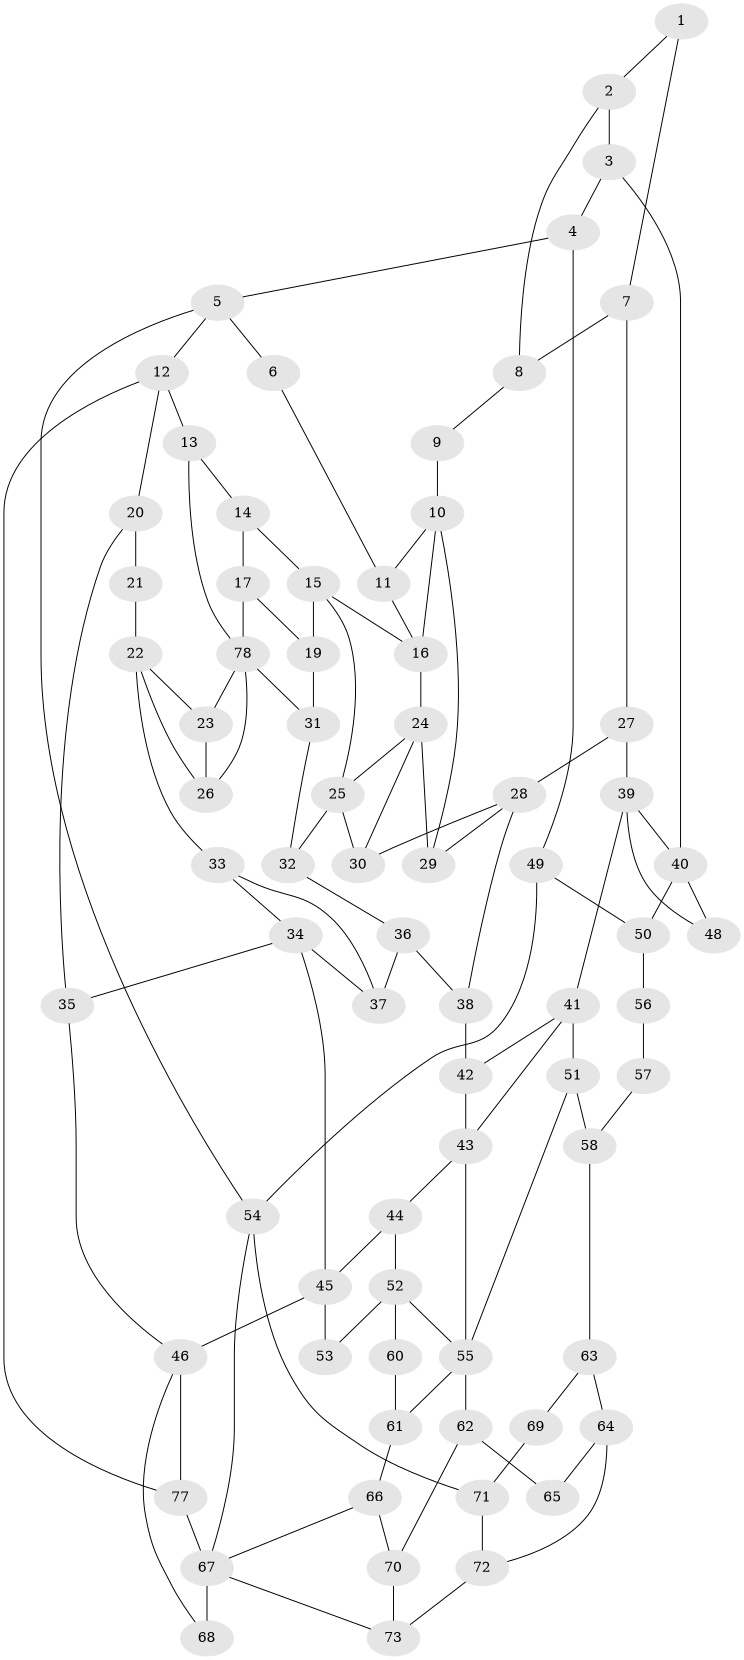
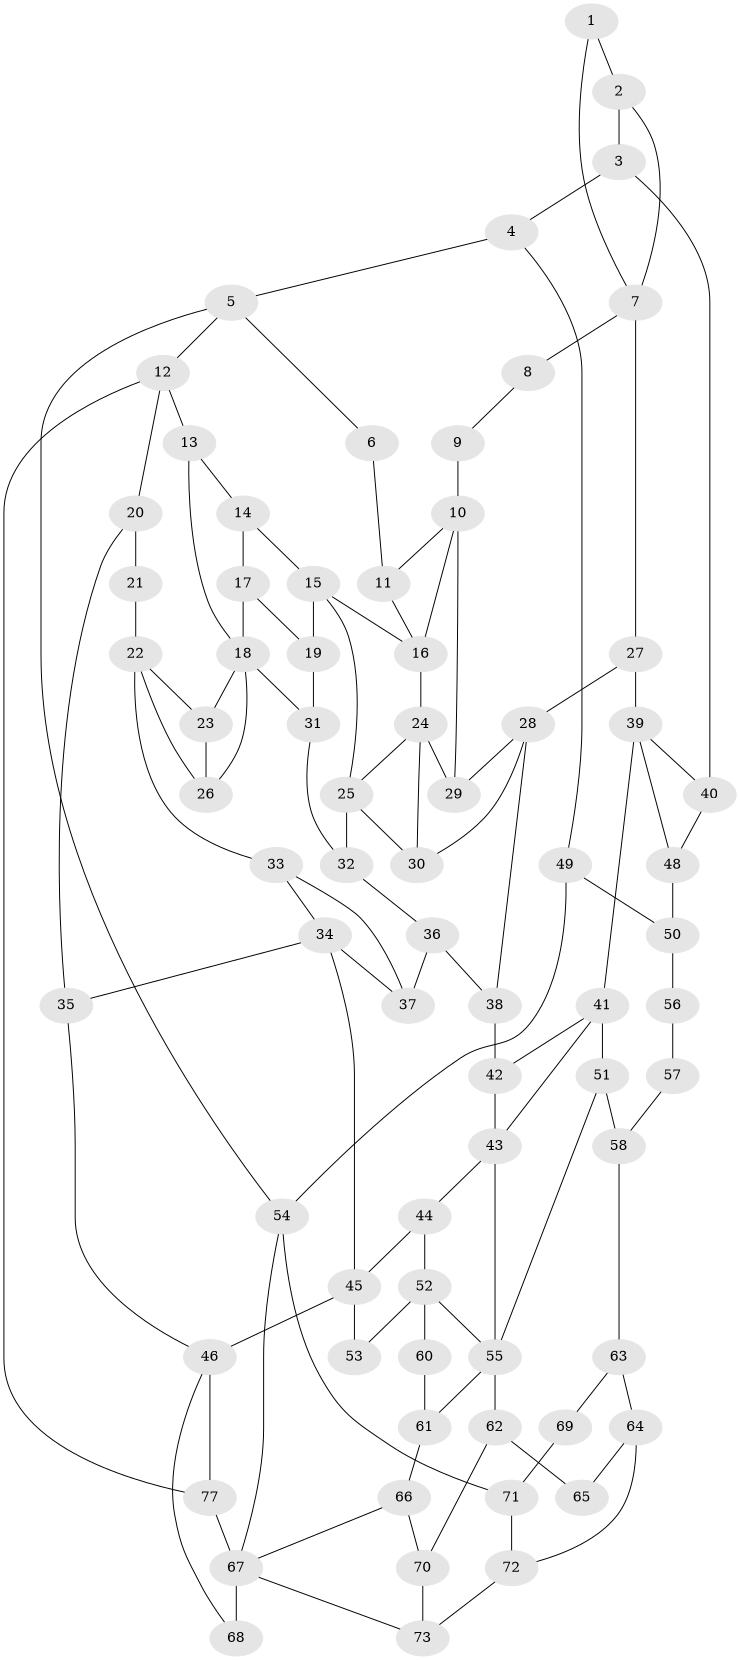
(536, 224) -> (660, 189)
(243, 654) -> (243, 654)
(664, 896) -> (673, 900)
